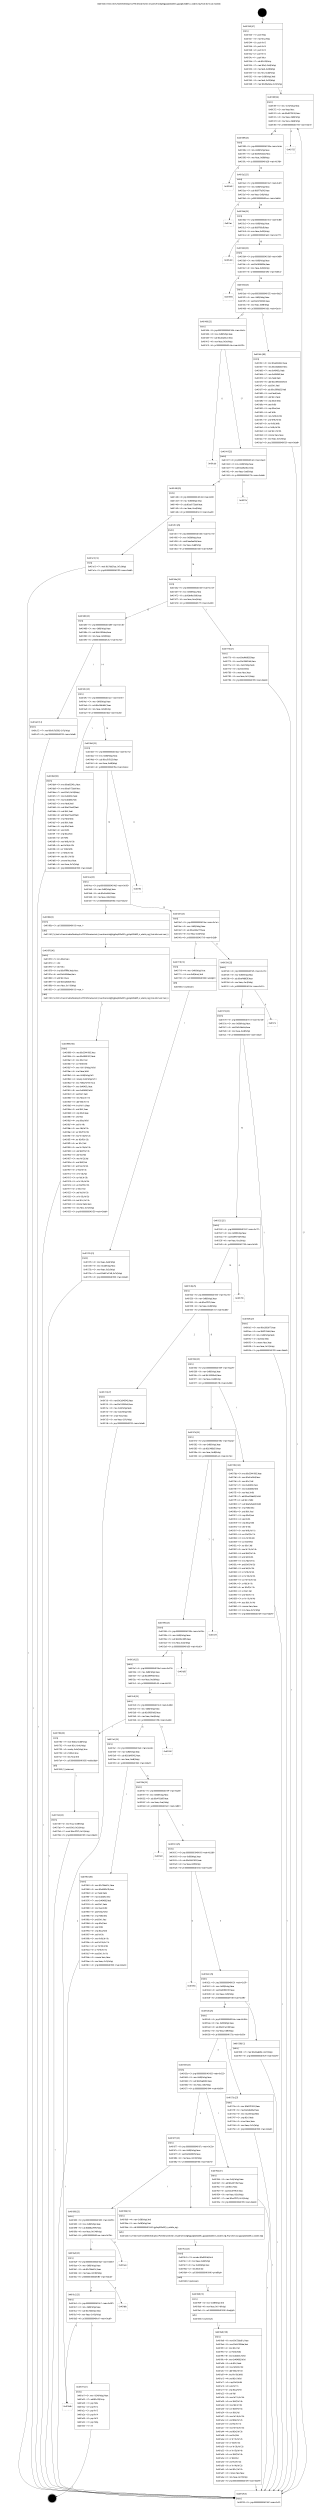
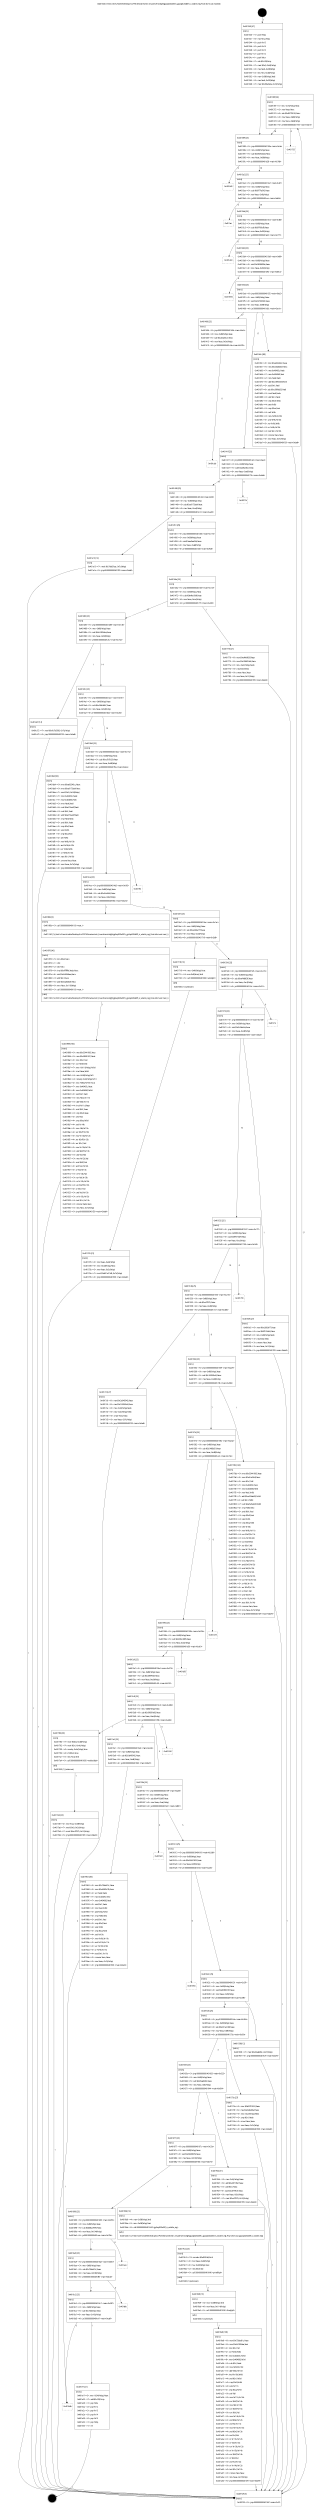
(279, 90) -> (261, 111)
(233, 398) -> (250, 380)
(144, 1773) -> (158, 1751)
